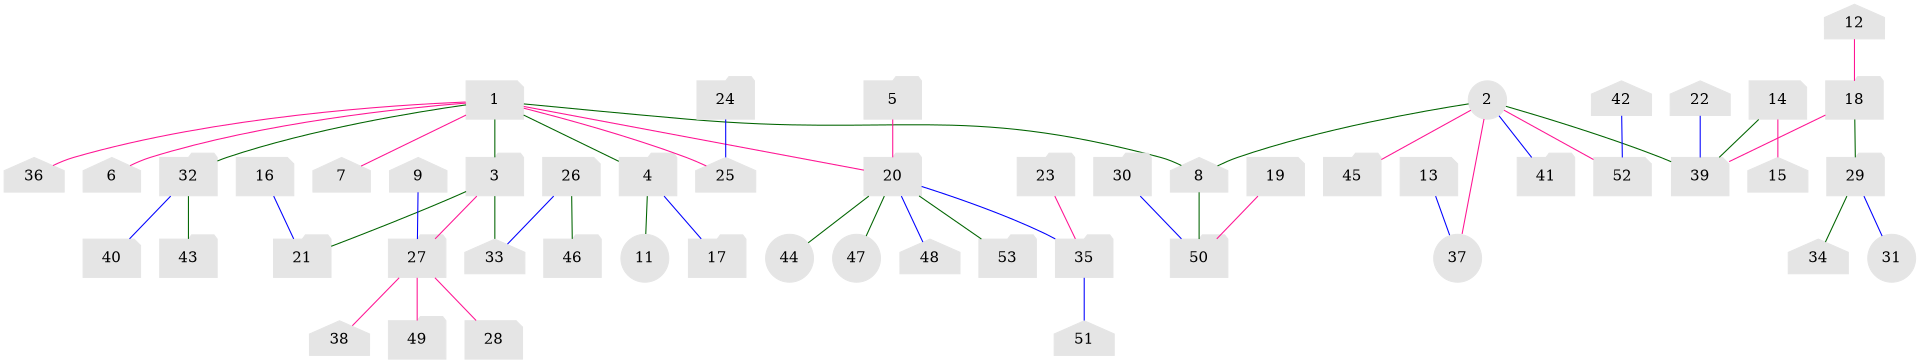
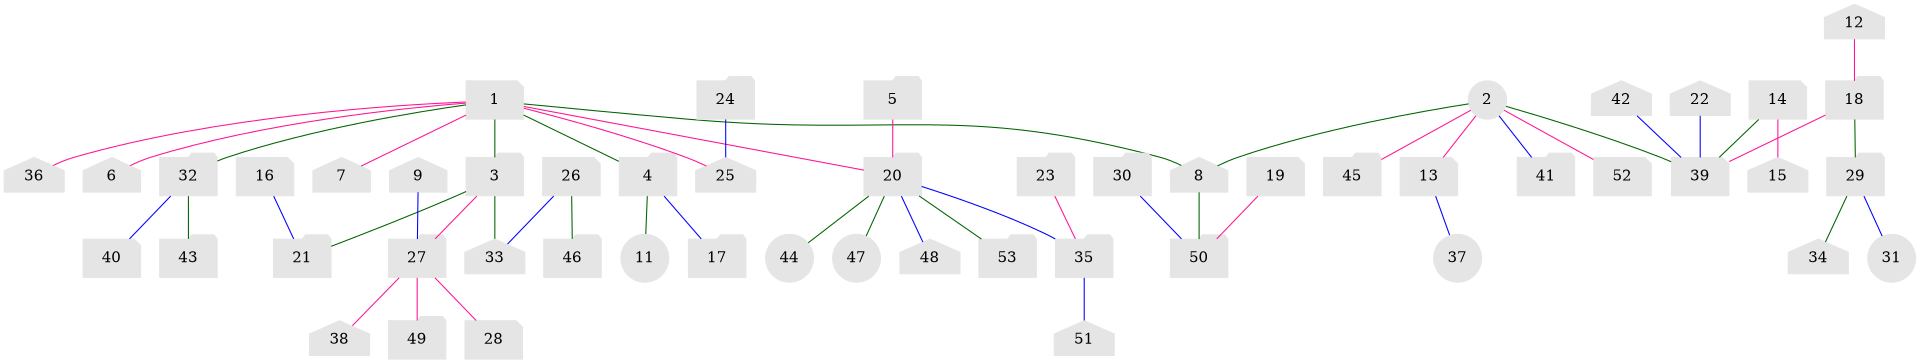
(1622, 136) -> (1659, 137)
(1473, 176) -> (1460, 137)
